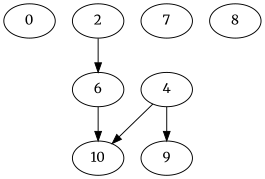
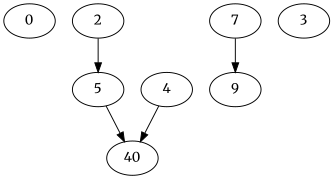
(235, 21) -> (304, 21)
(98, 90) -> (98, 90)
(167, 119) -> (235, 51)
(98, 158) -> (132, 158)
